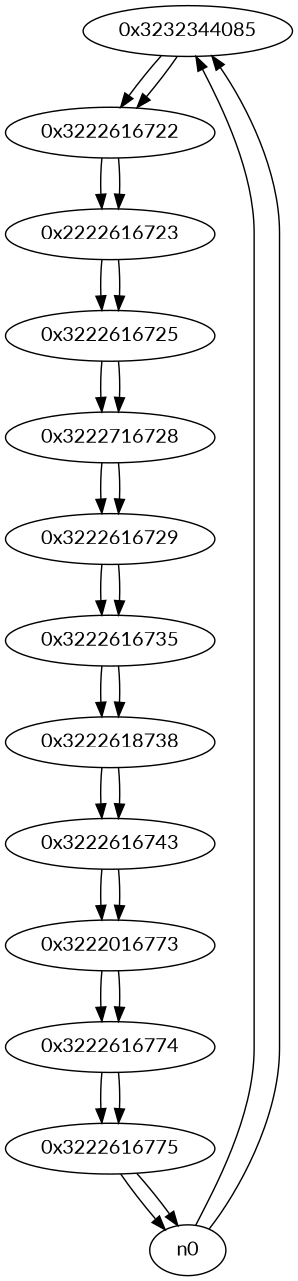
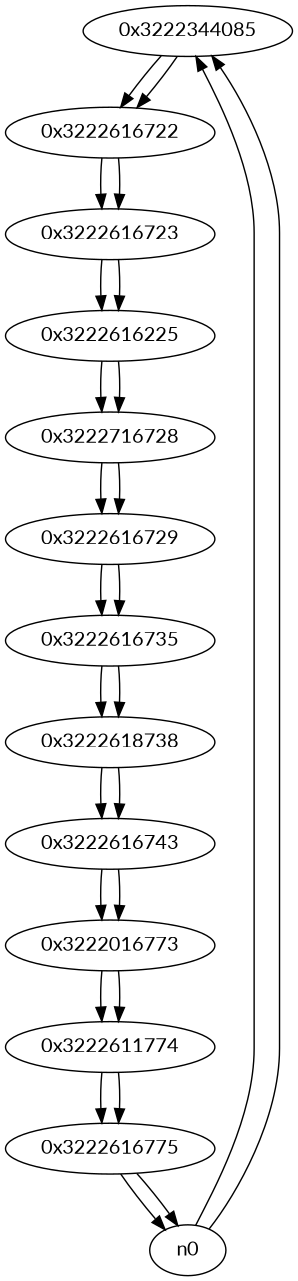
(188, 31) -> (188, 31)
(110, 234) -> (110, 234)
(110, 336) -> (110, 336)
(110, 1047) -> (110, 1047)
